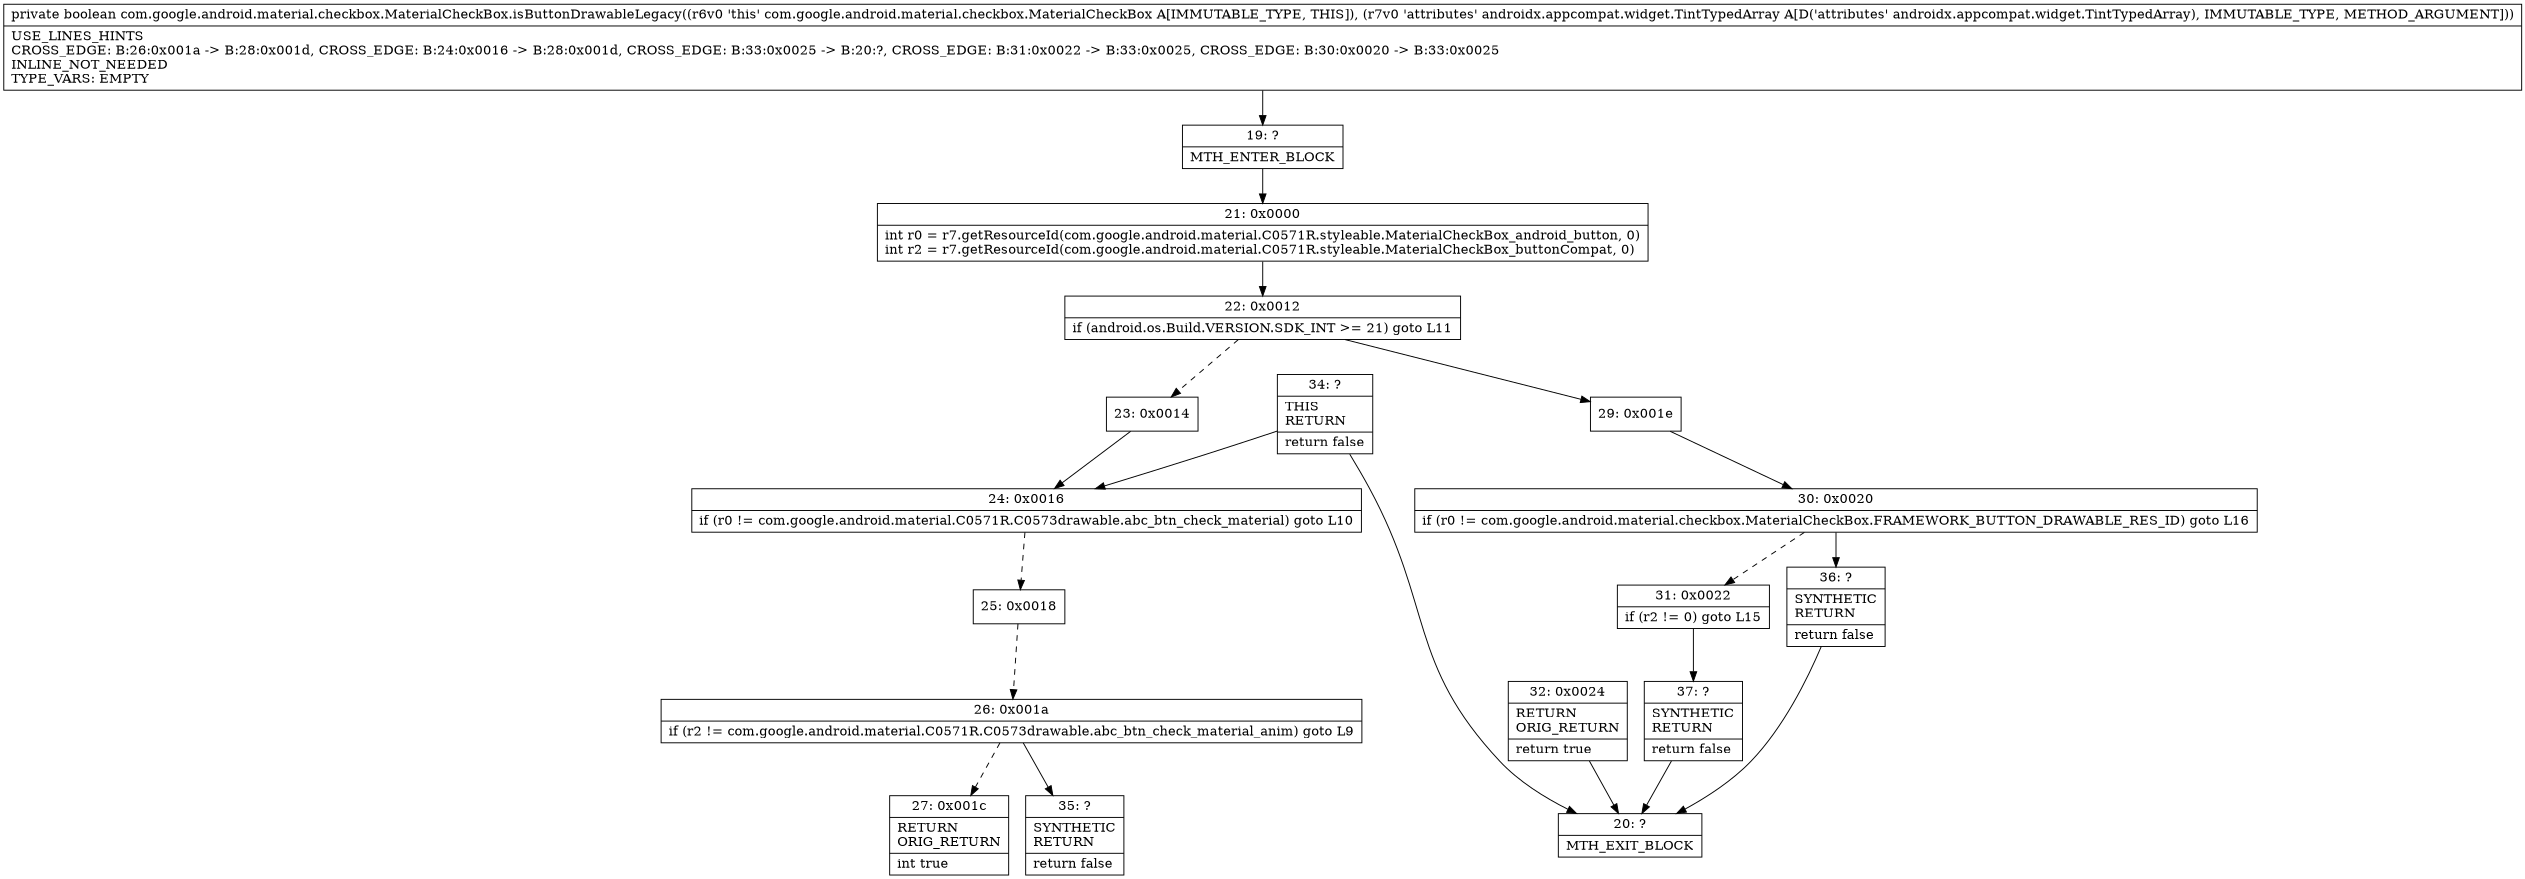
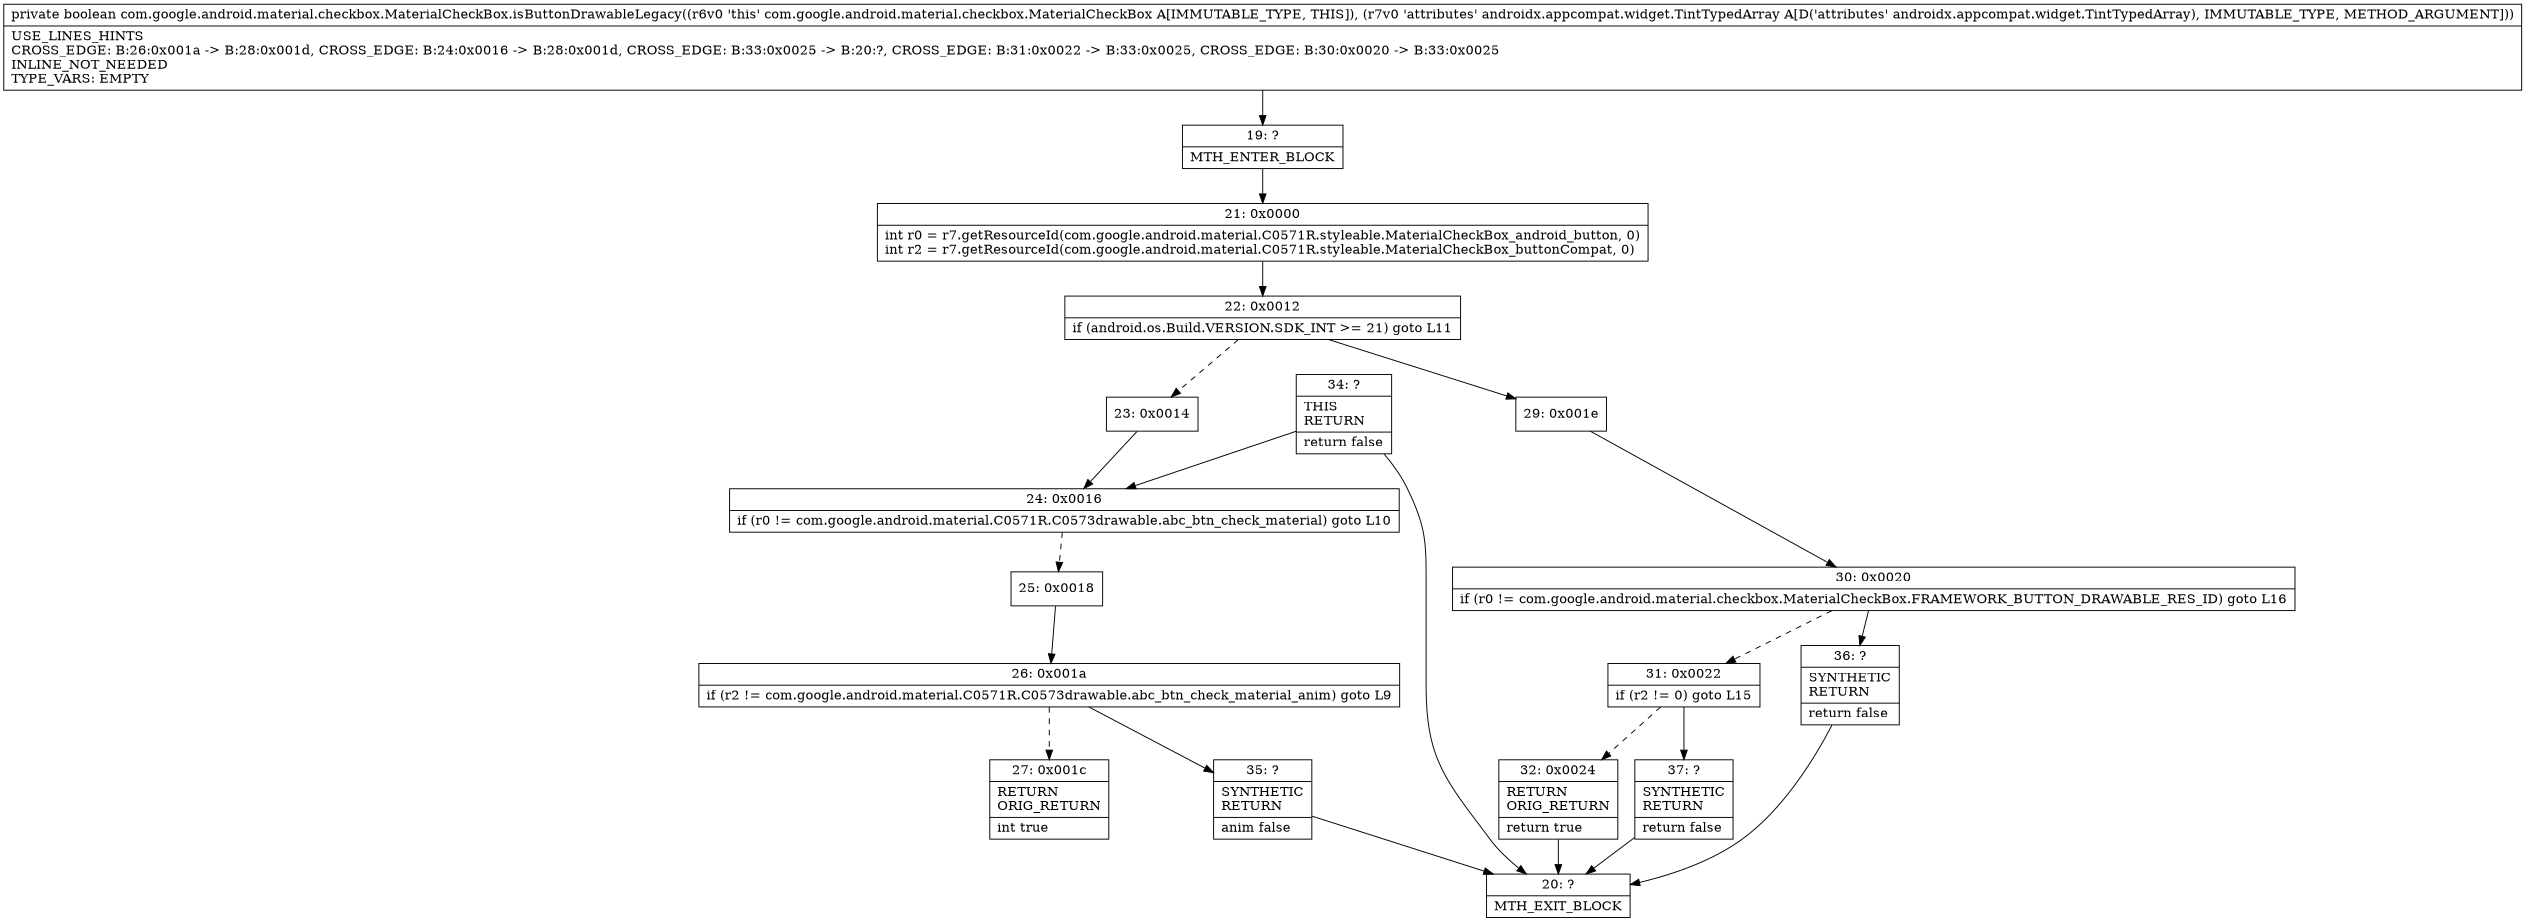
(1016, 657) -> (1054, 630)
none -> (1635, 730)
none -> (1398, 844)
(1073, 864) -> (1256, 828)
